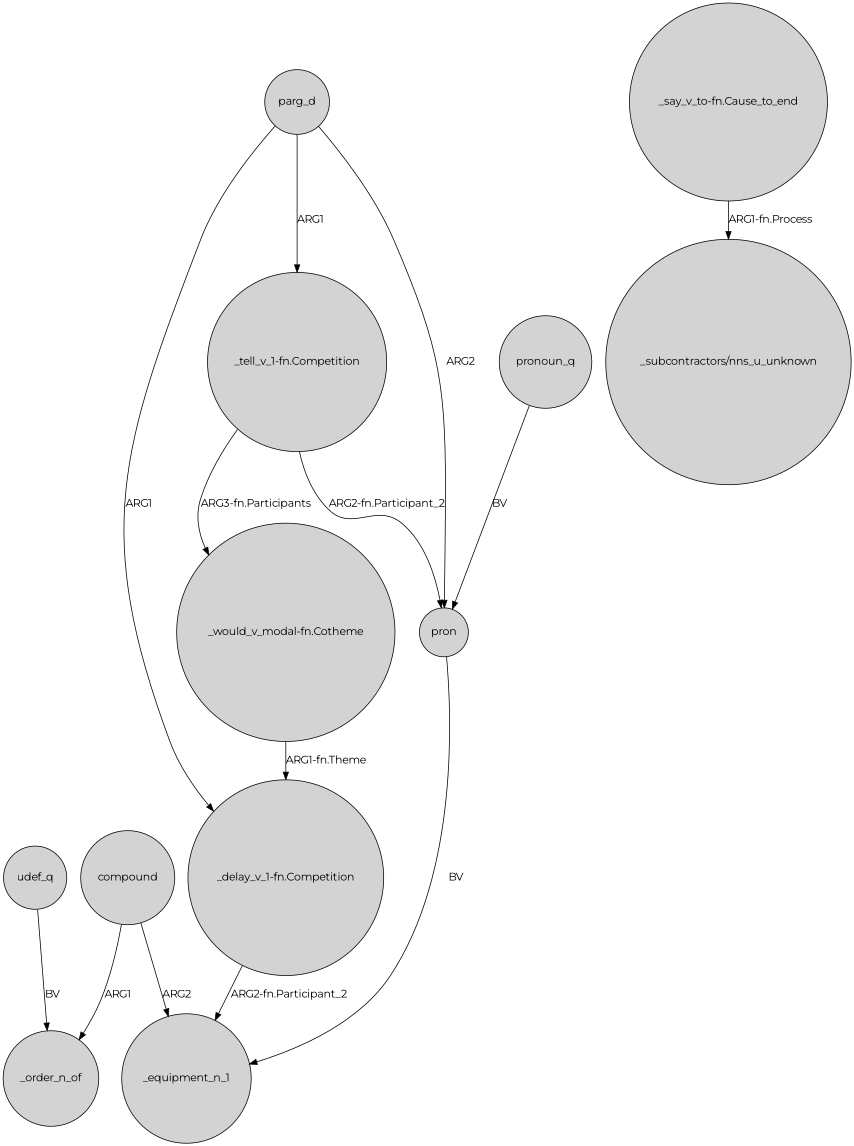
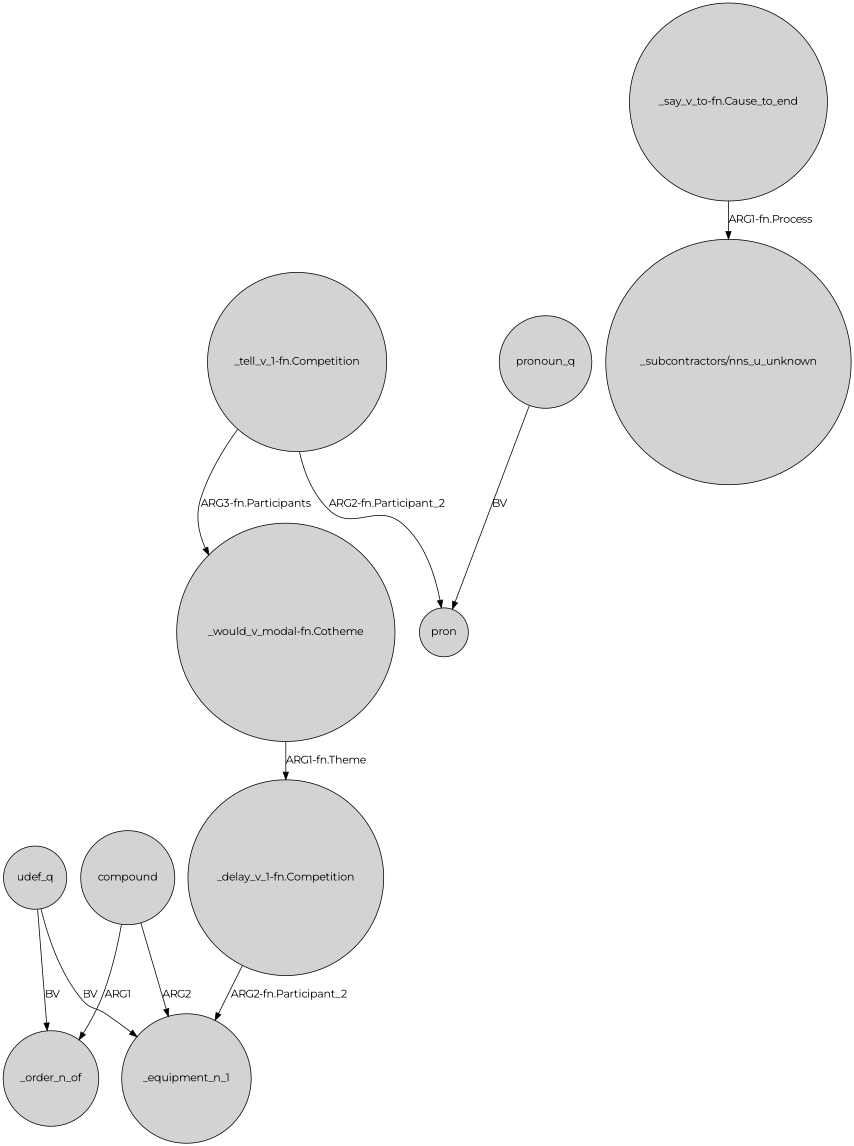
(297, 102) -> none
(425, 900) -> (70, 983)
